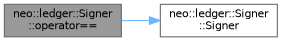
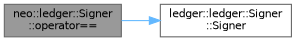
(219, 21) -> (226, 21)
